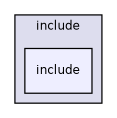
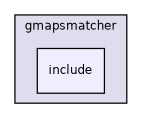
(58, 27) -> (71, 27)
